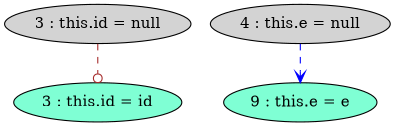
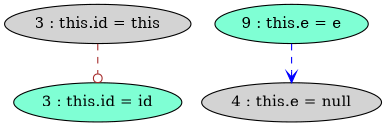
(98, 24) -> (98, 24)
(300, 58) -> (292, 58)
